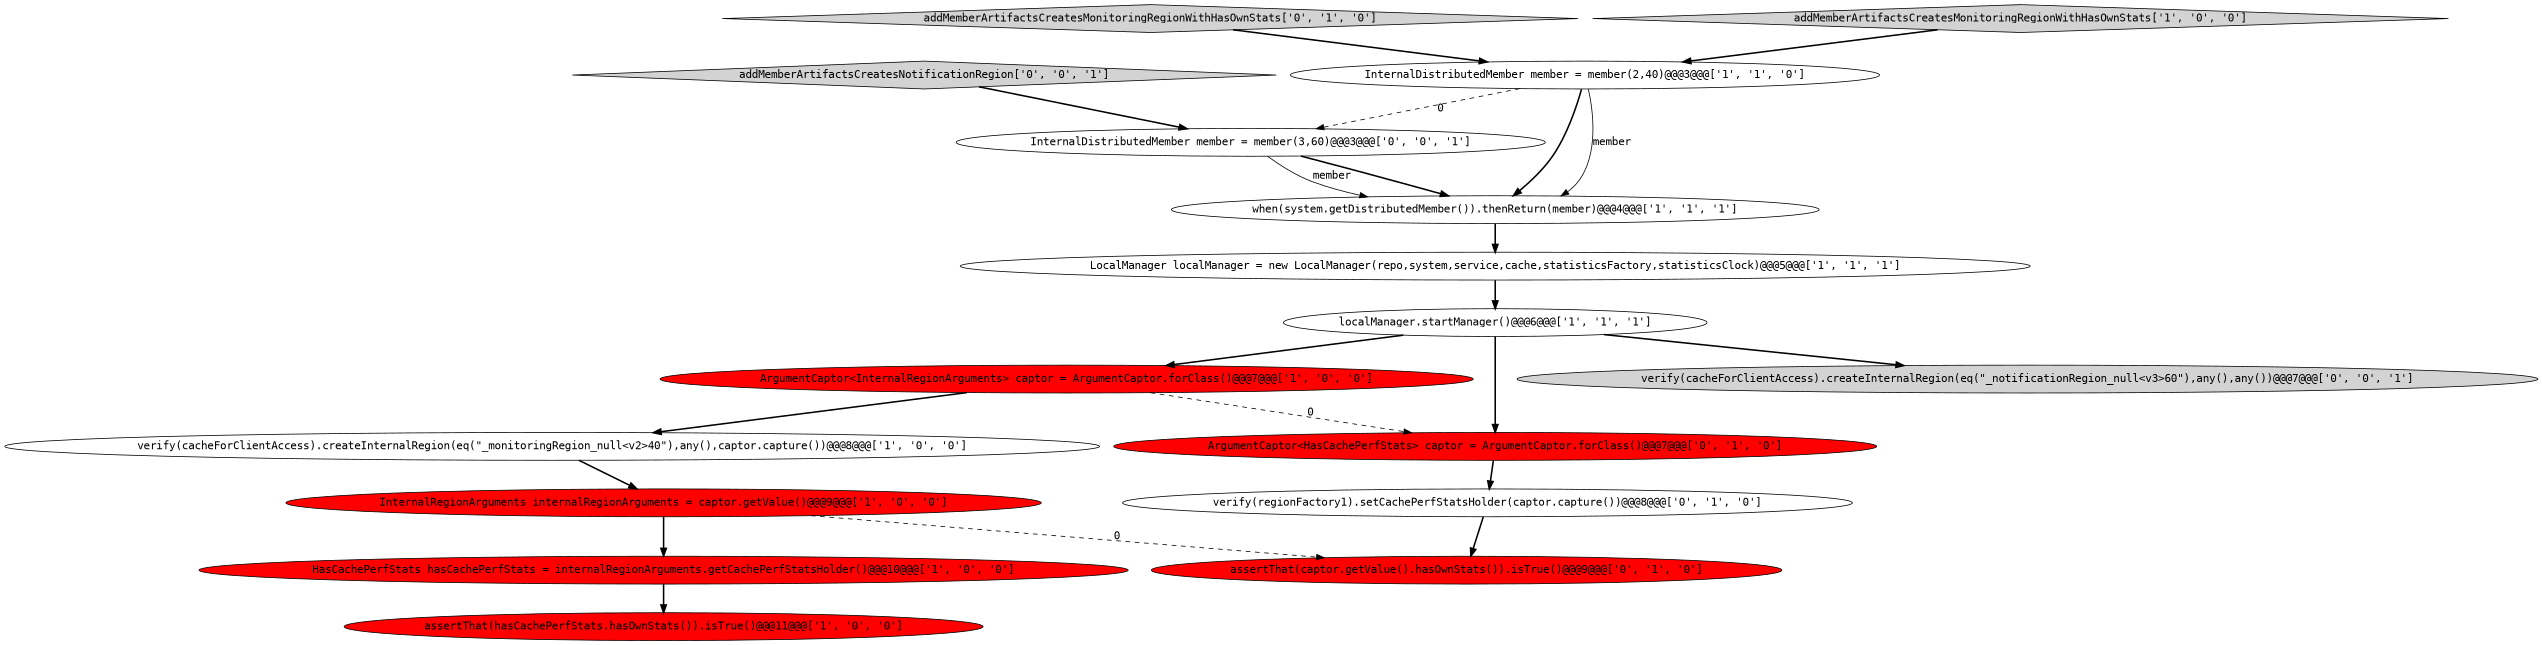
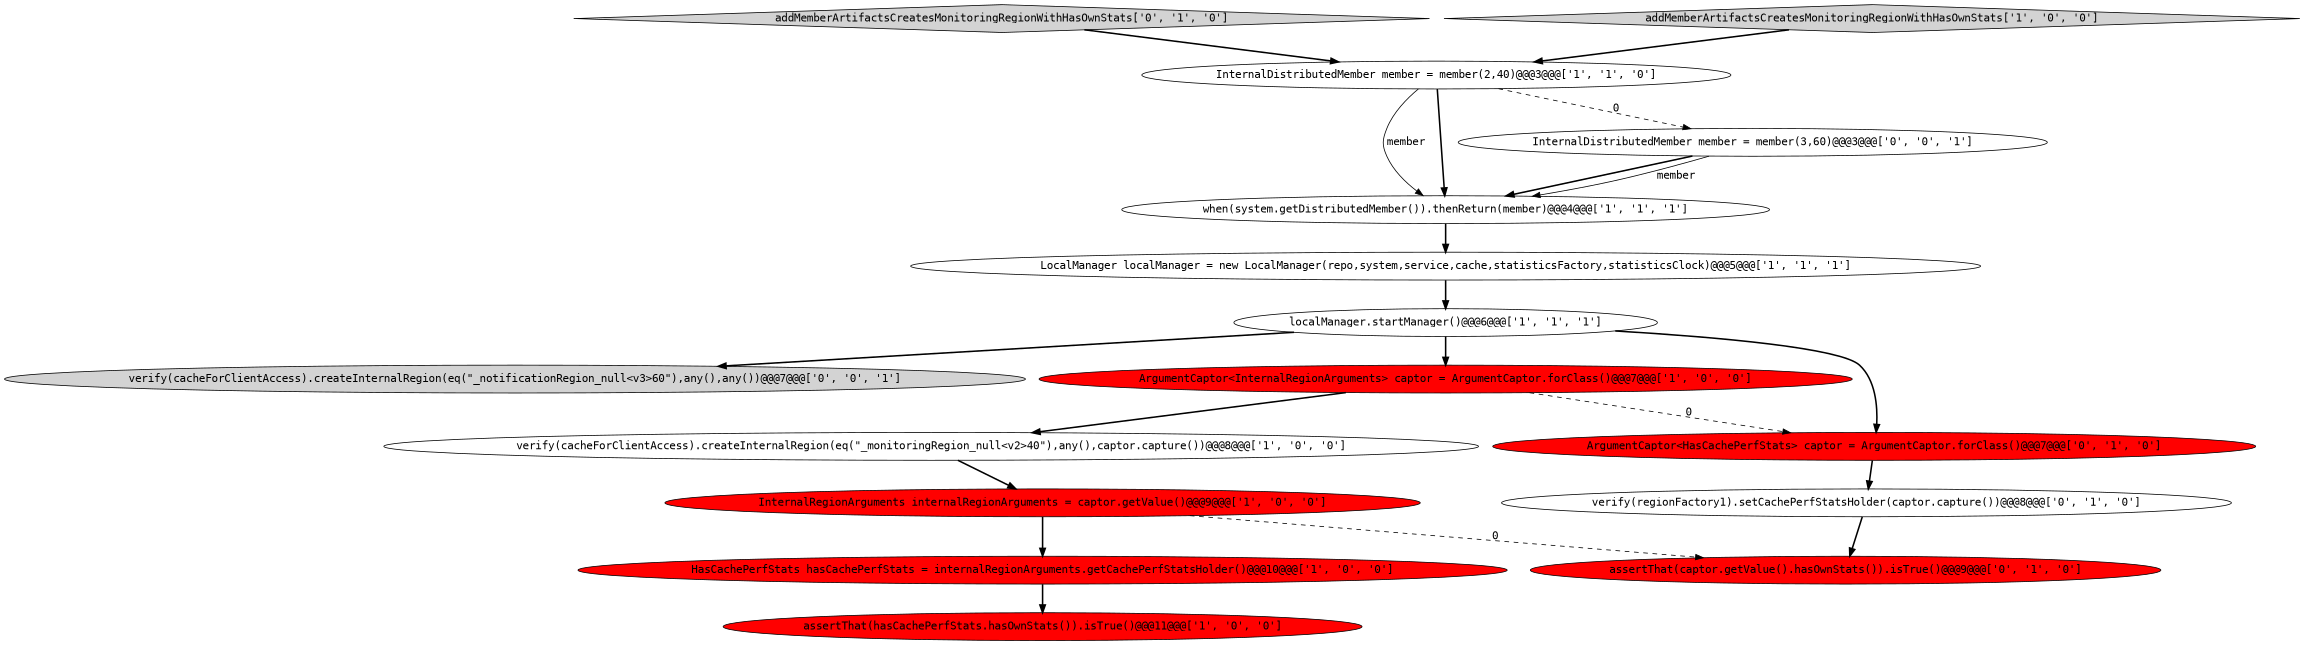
(924, 75) -> none
